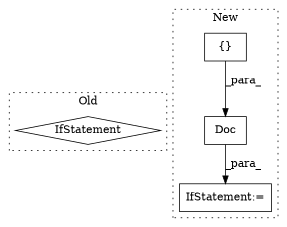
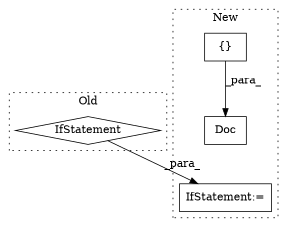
(225, 160) -> (149, 160)
